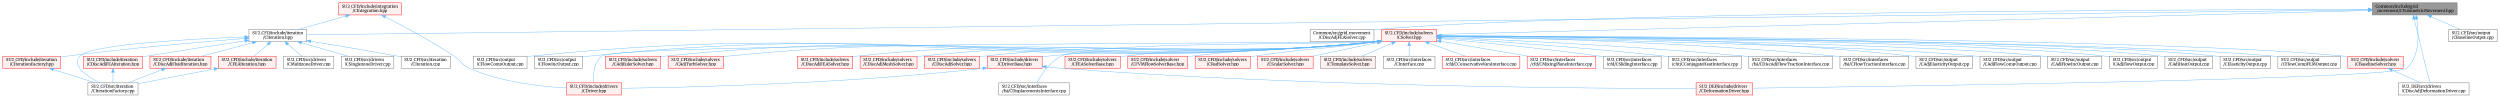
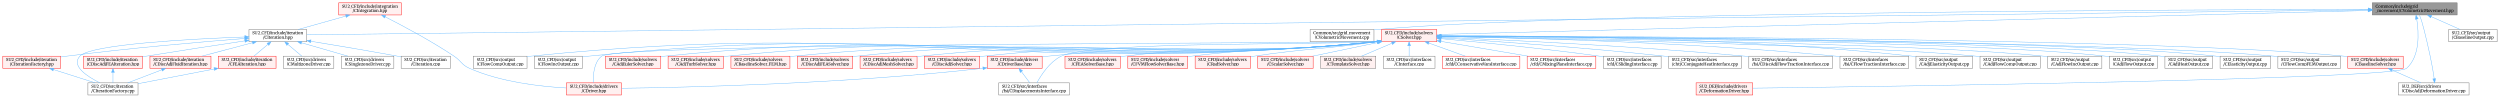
(1342, 36) -> (1342, 36)
(2422, 51) -> (2428, 47)
none -> (760, 62)
(1371, 84) -> (1026, 77)
